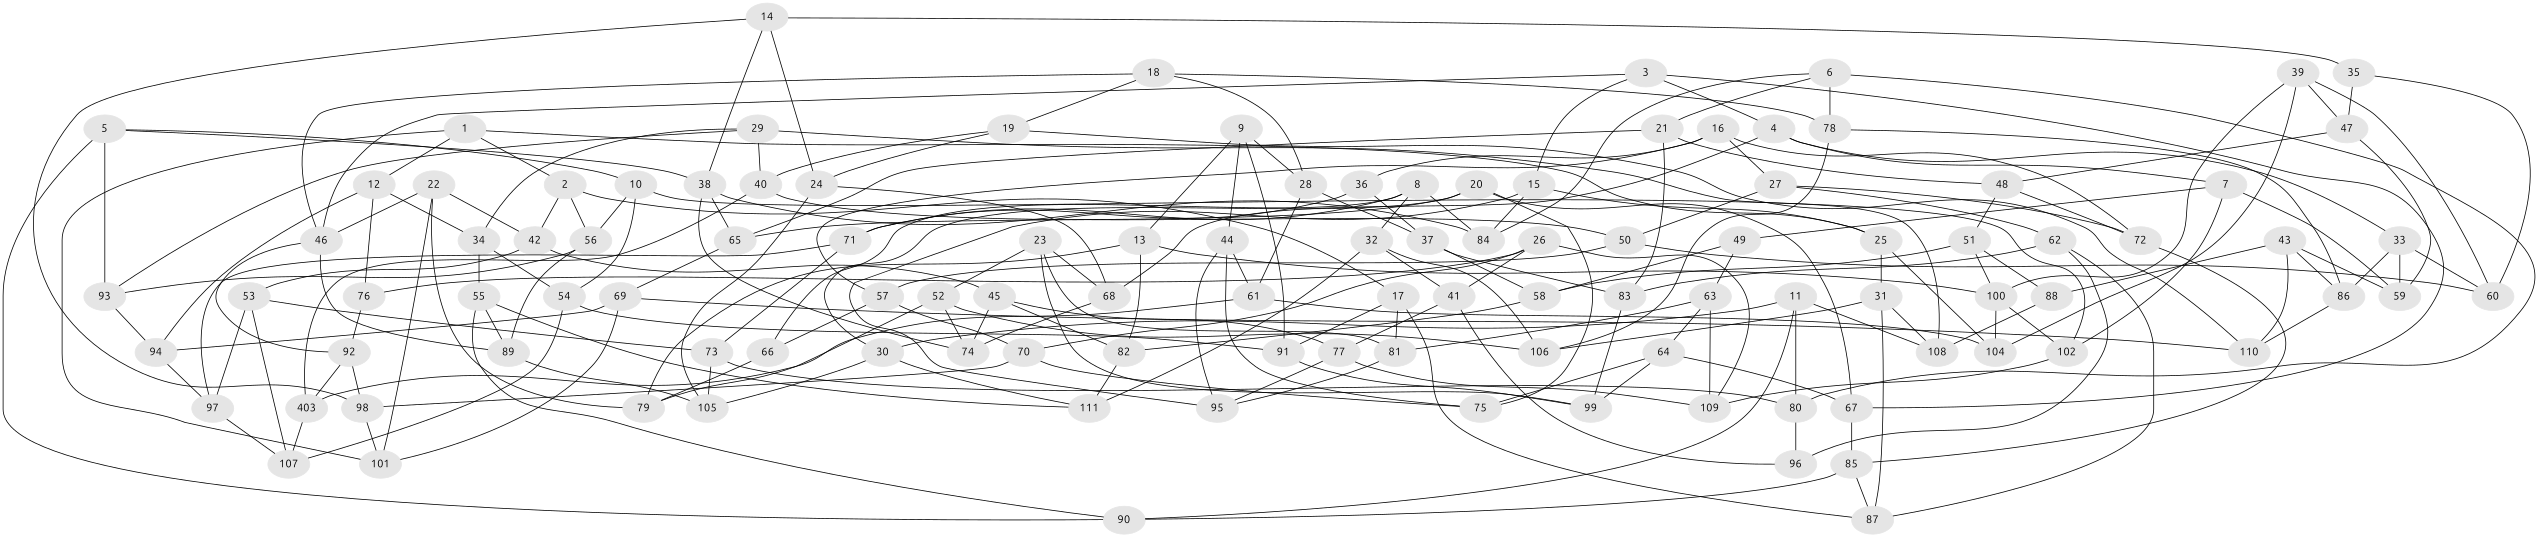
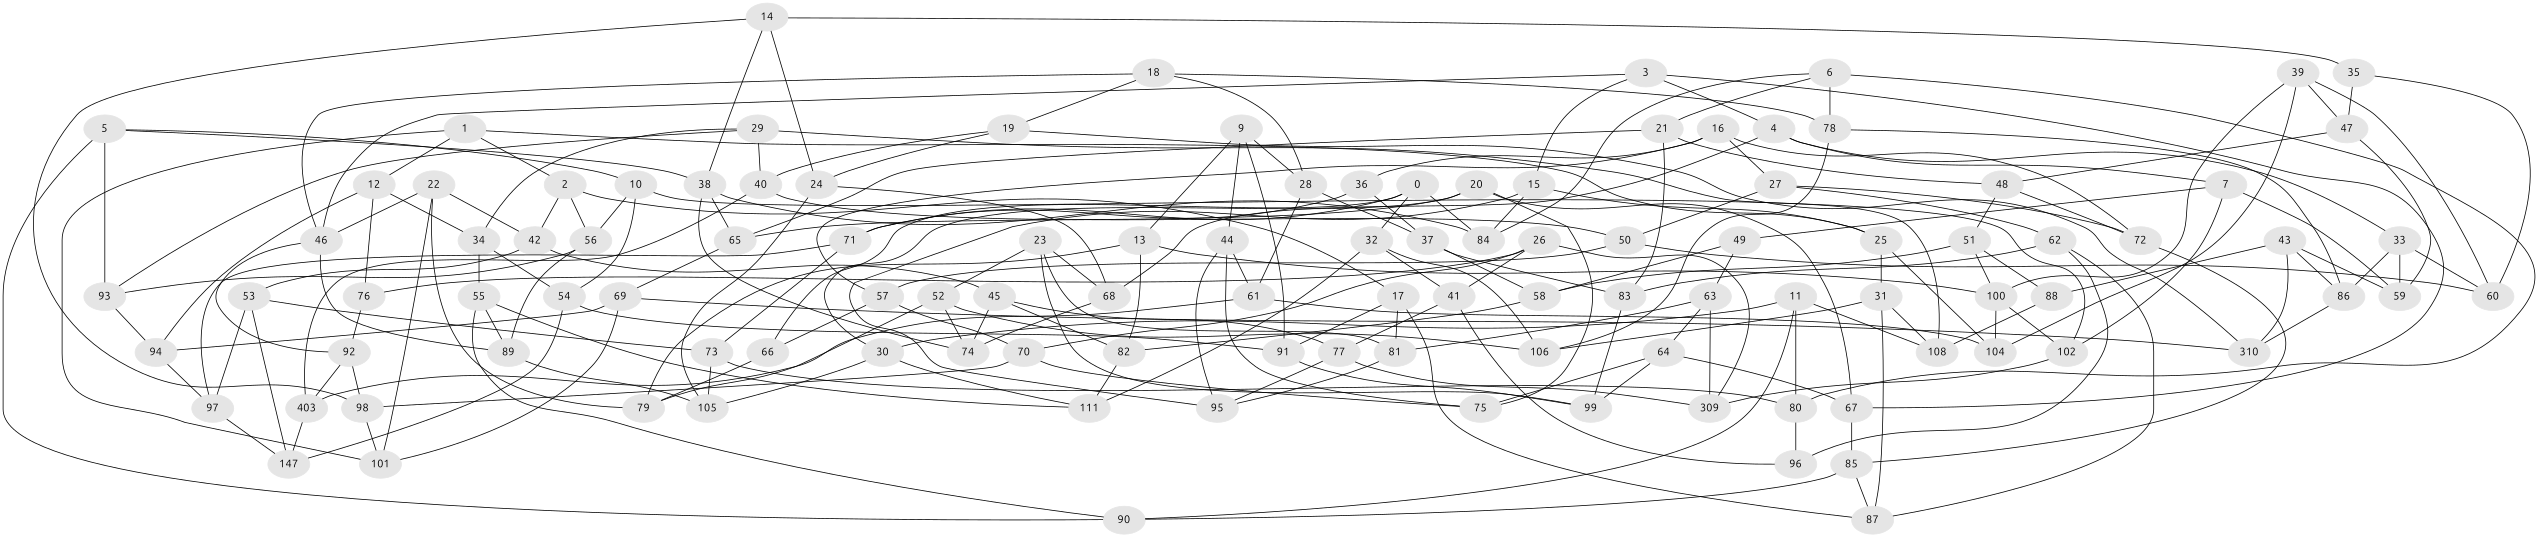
(1418, 185) -> (1418, 185)
(2249, 352) -> (2249, 352)
(1710, 408) -> (1710, 408)
(289, 464) -> (289, 464)
